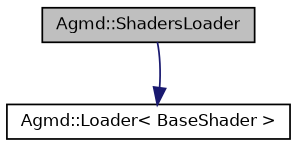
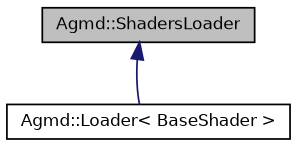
(160, 65) -> (137, 82)
